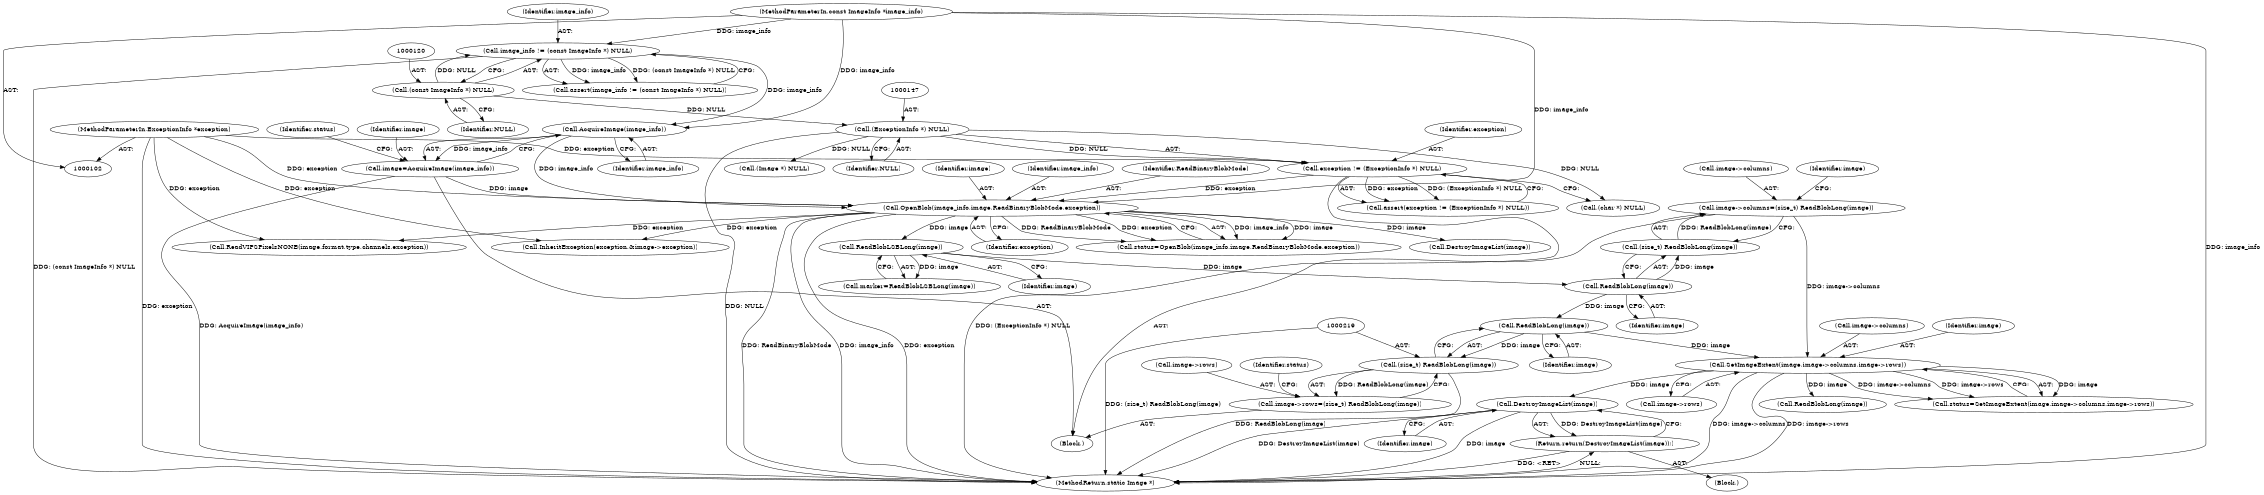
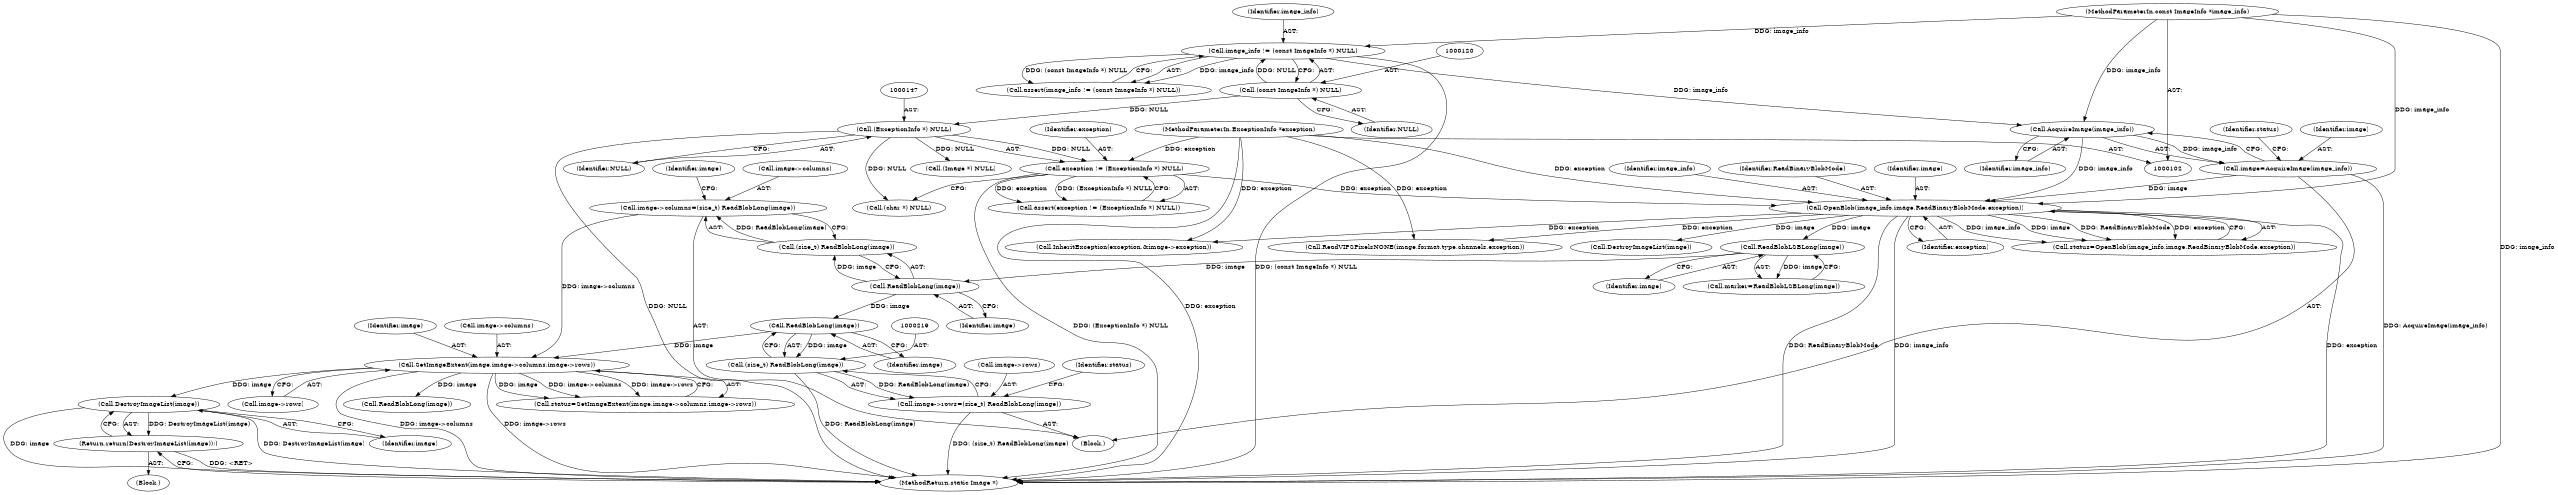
(1157, 345) -> (952, 438)
(1592, 463) -> (186, 463)
